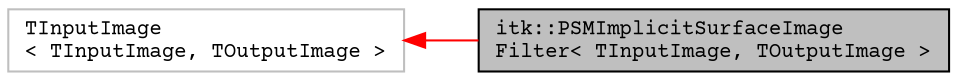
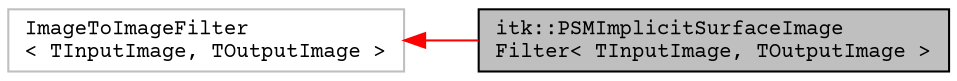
(206, 40) -> (206, 40)
